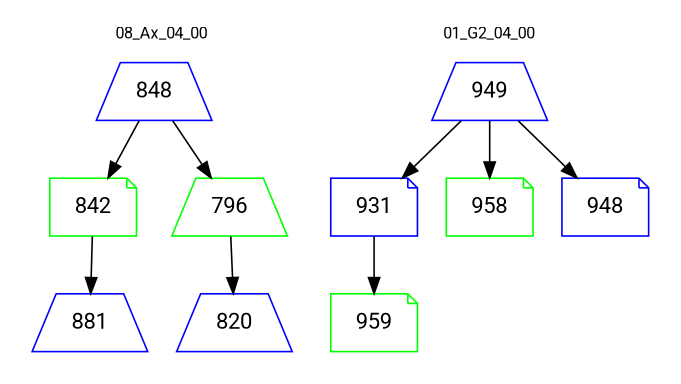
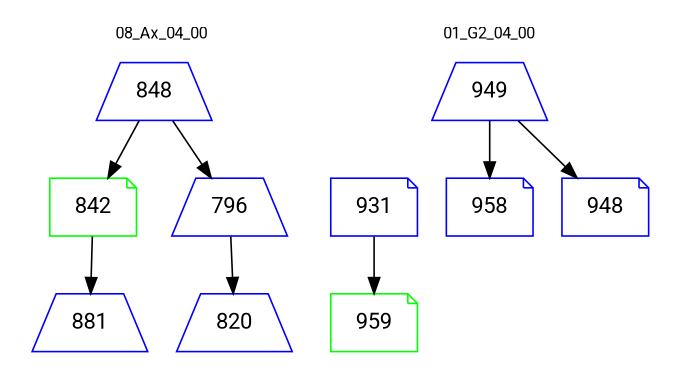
(438, 144) -> none
(230, 207) -> (230, 207)
(490, 207) -> (490, 207)
